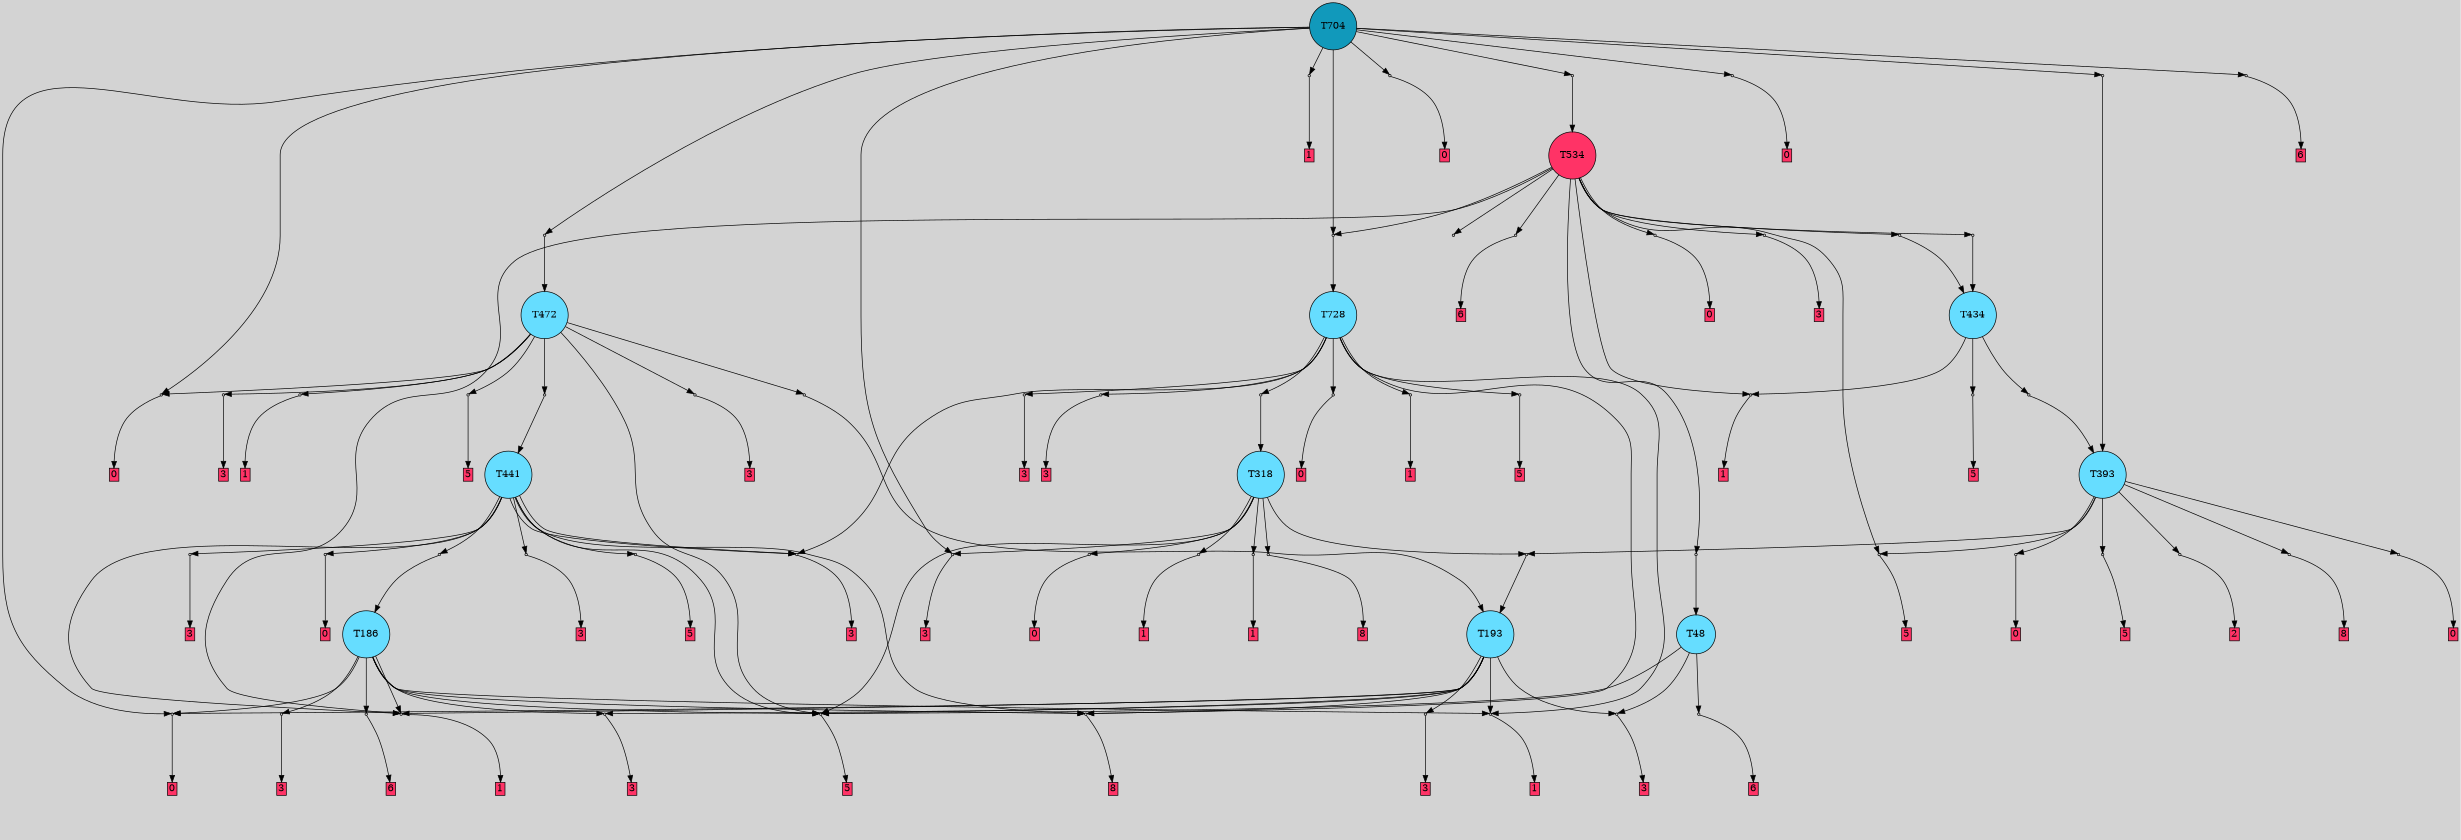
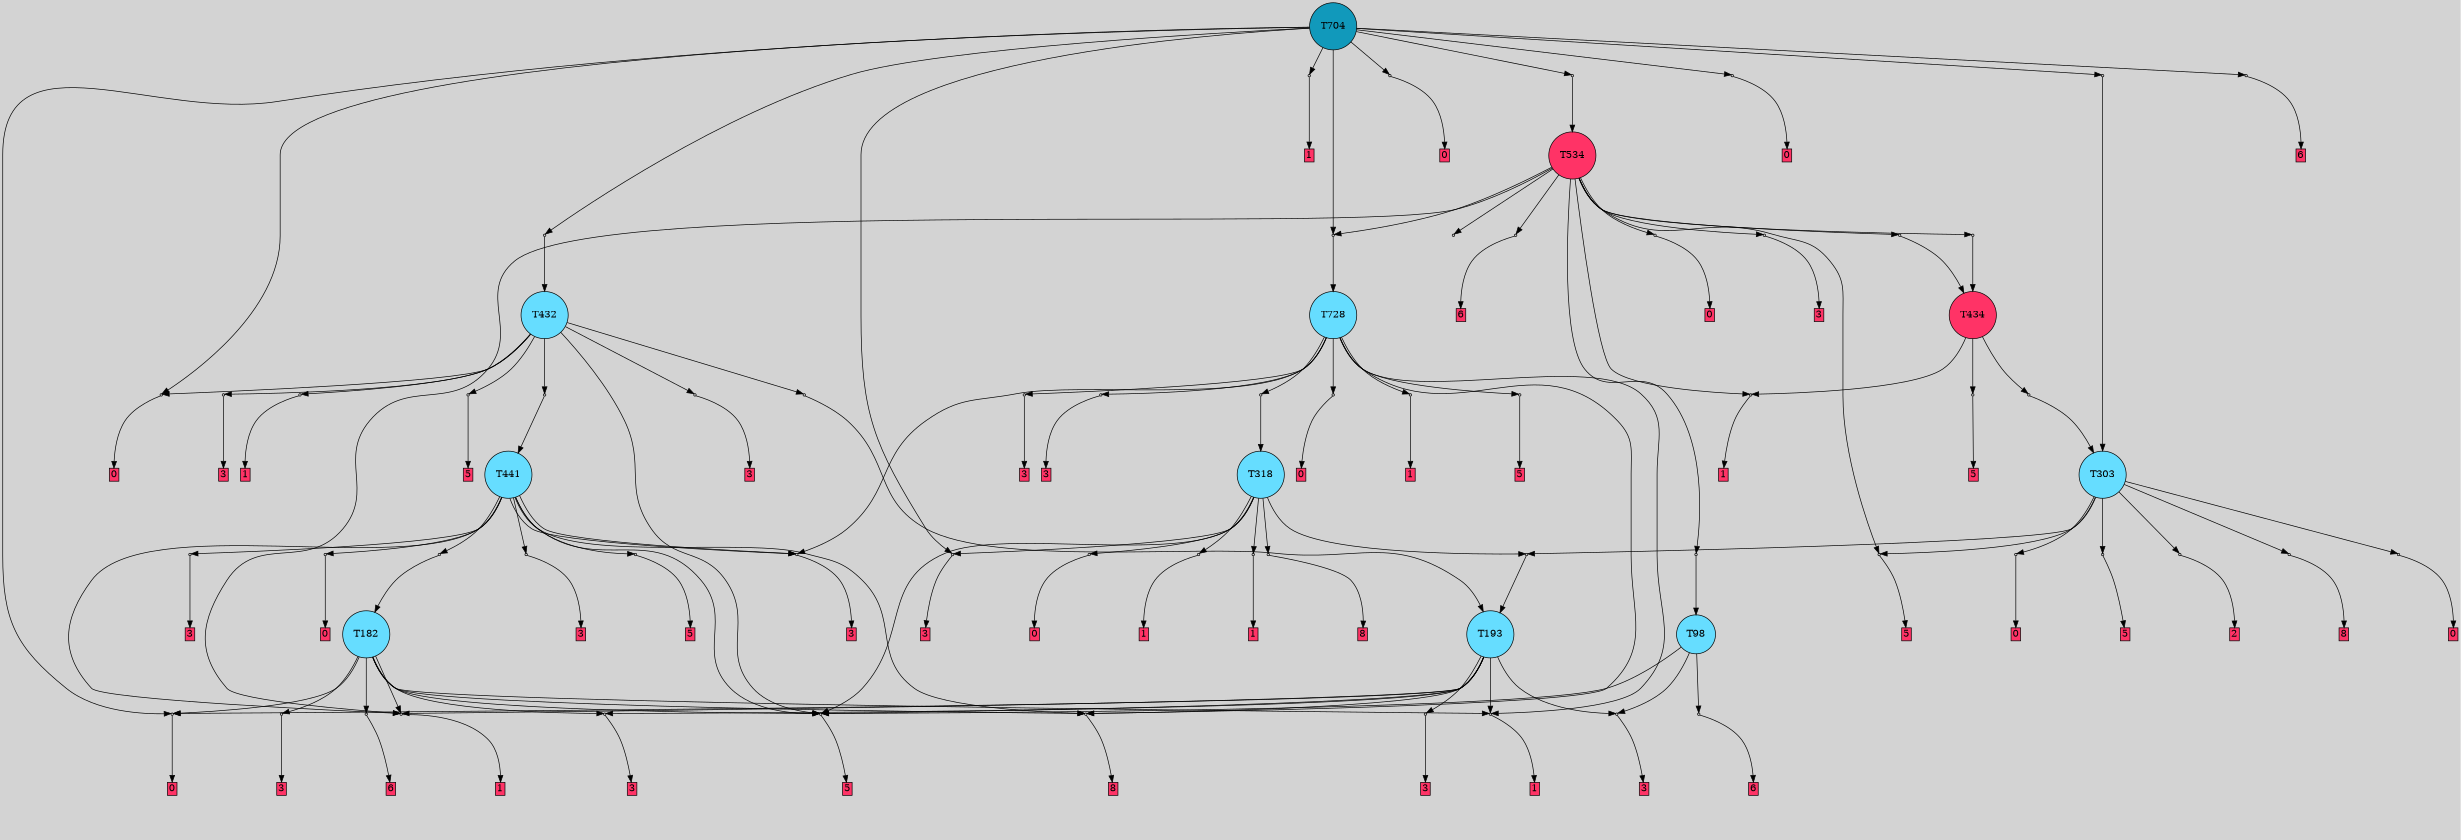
(545, 315) -> (545, 315)
(1973, 315) -> (1973, 315)
(2103, 475) -> (2103, 475)
(366, 634) -> (366, 634)
(1696, 634) -> (1696, 634)
